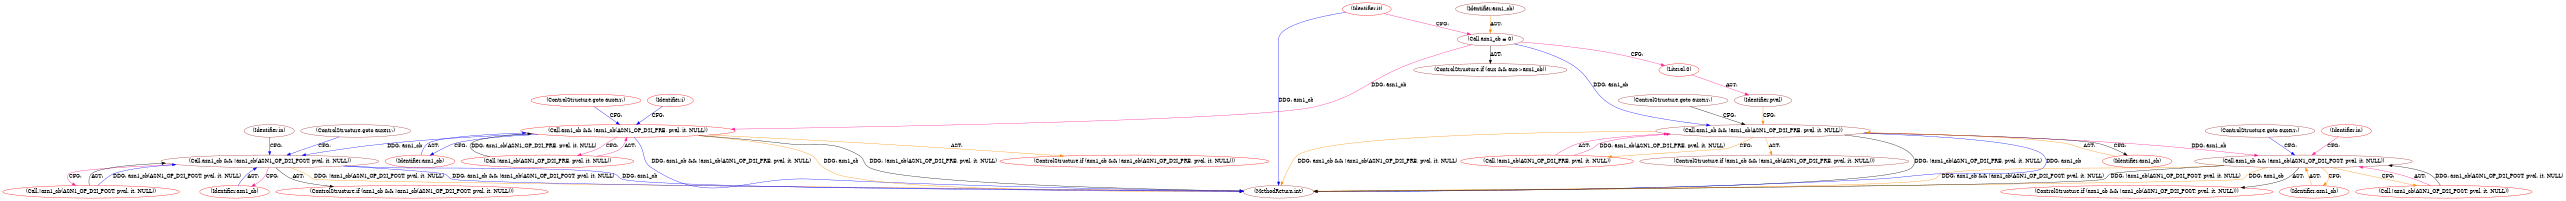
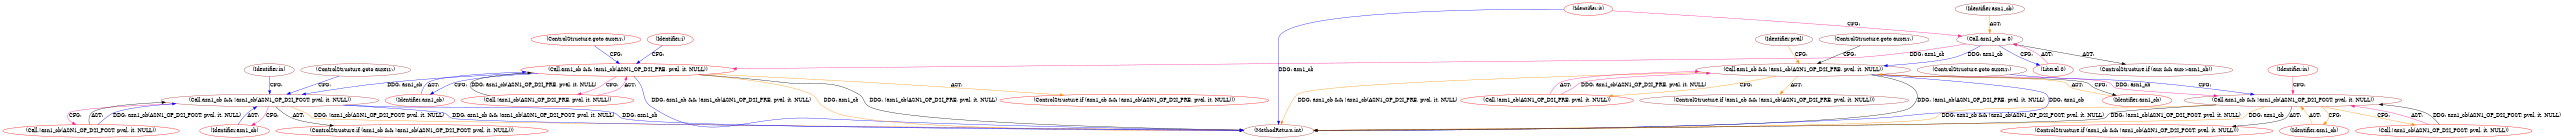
(1592, 50) -> (2017, 56)
(1719, 84) -> (2034, 52)
